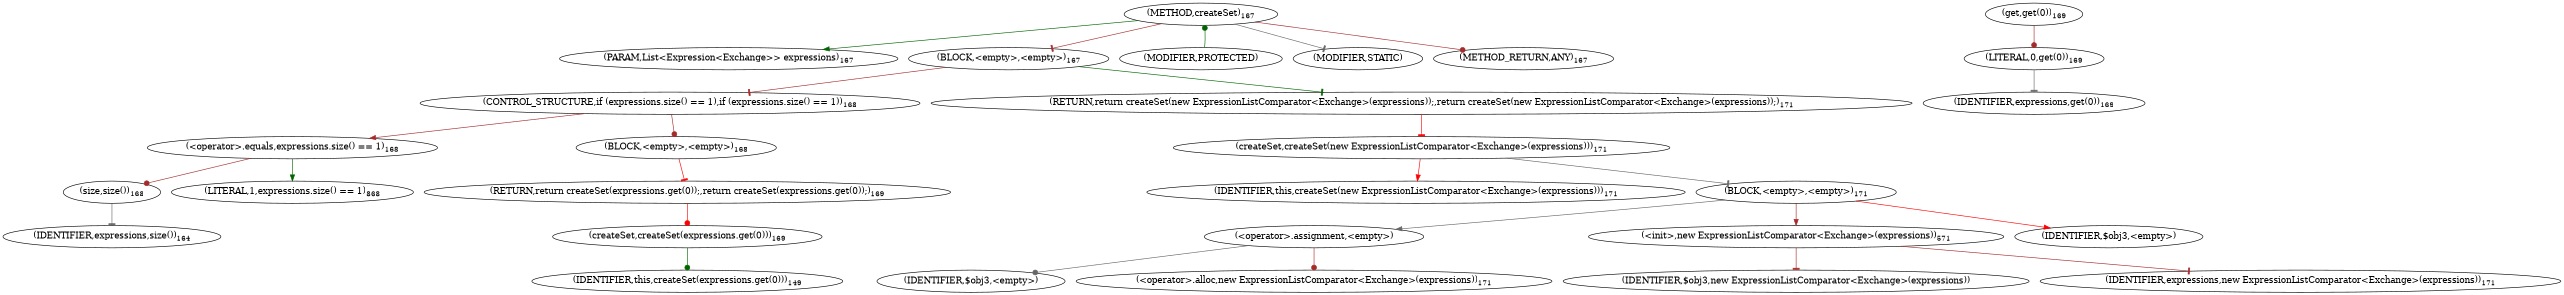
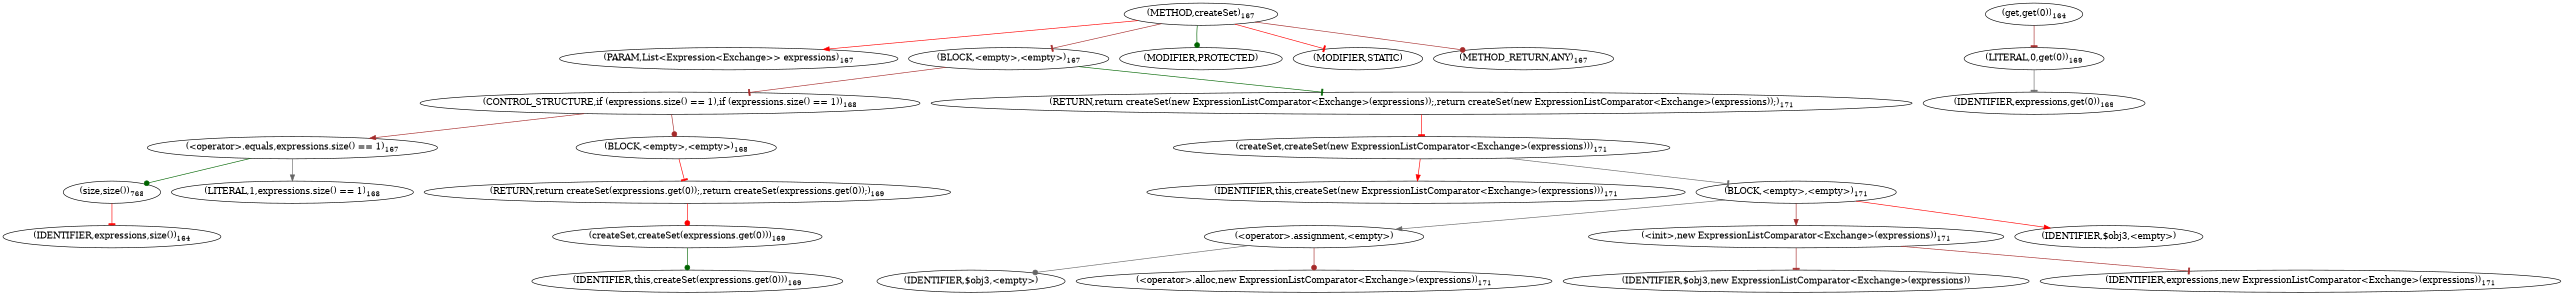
(2059, 13) -> (2059, 13)
(984, 35) -> (984, 35)
(2034, 35) -> (2034, 35)
(1279, 36) -> (1279, 36)
(1205, 39) -> (1197, 34)
(392, 147) -> (392, 147)
(292, 167) -> (292, 167)
(200, 171) -> (200, 171)
(137, 191) -> (137, 191)
(373, 191) -> (373, 191)
(112, 213) -> (112, 213)
(1944, 236) -> (1944, 236)
(795, 280) -> (795, 280)
